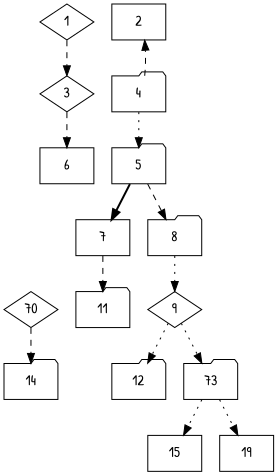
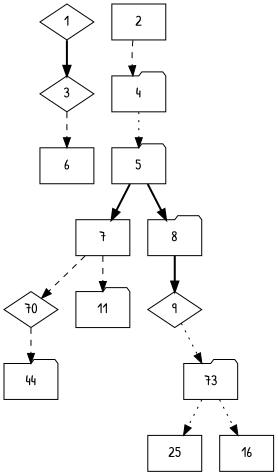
(67, 53) -> (67, 53)
(145, 63) -> (132, 53)
(154, 197) -> (154, 197)
(175, 269) -> (175, 269)
none -> (67, 273)
(31, 381) -> (31, 381)
(139, 381) -> none
(175, 453) -> (175, 453)
(247, 453) -> (247, 453)
